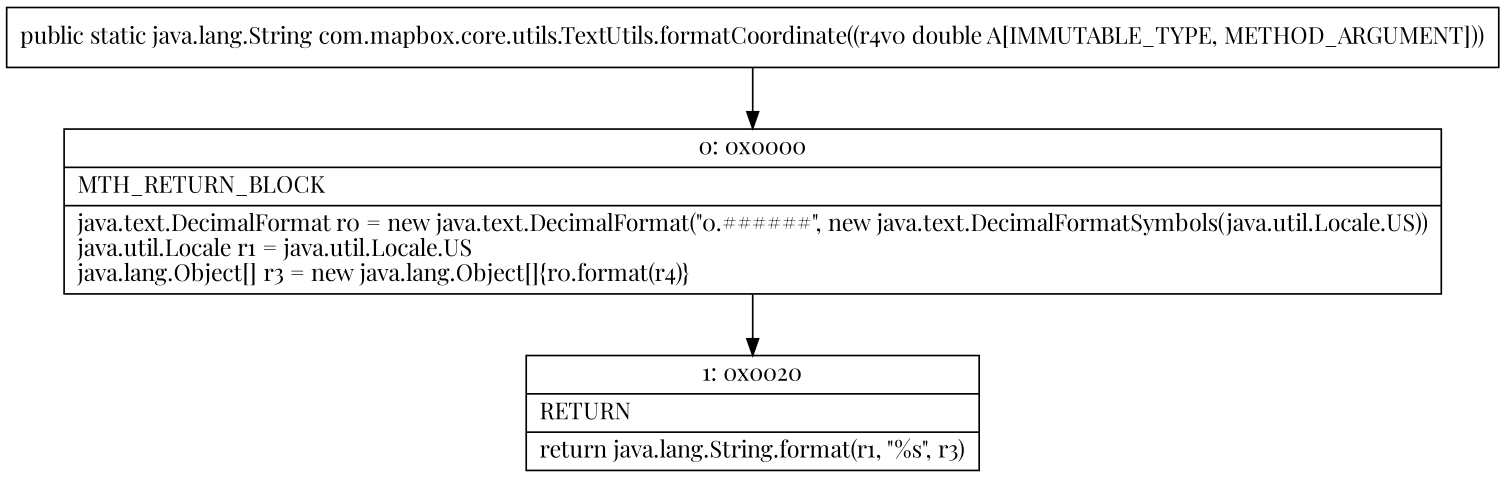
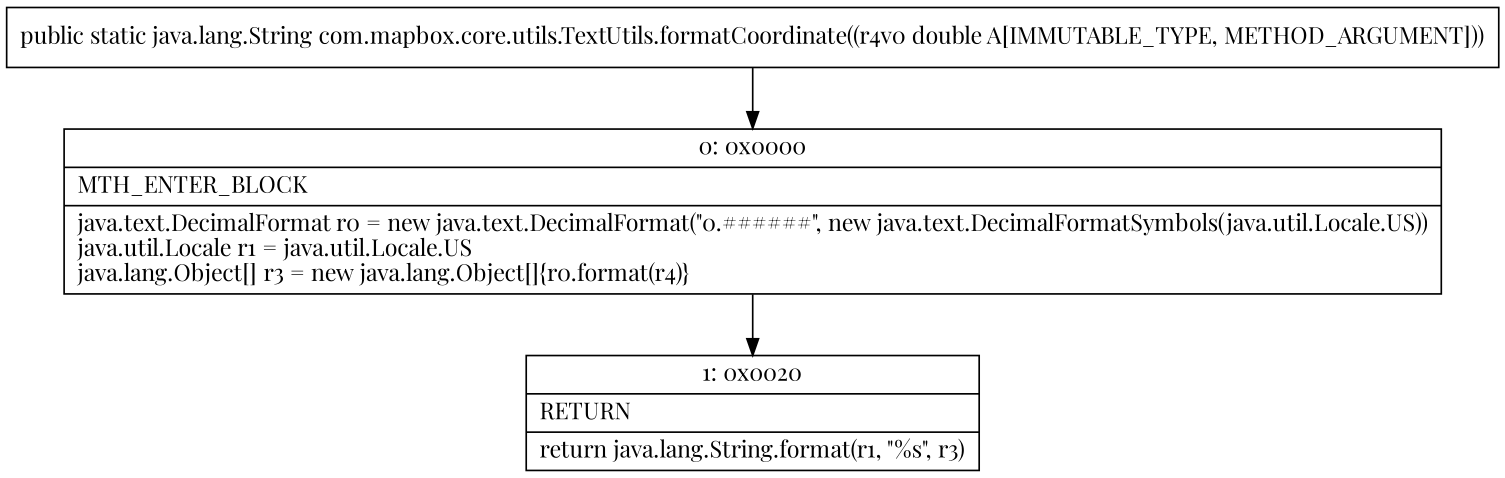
(201, 186) -> (193, 186)
